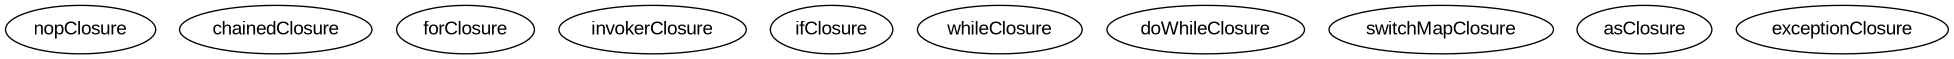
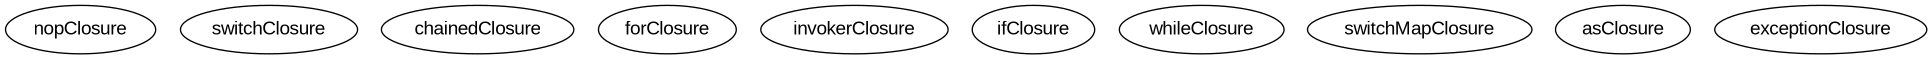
none -> (269, 30)
(1206, 30) -> none
